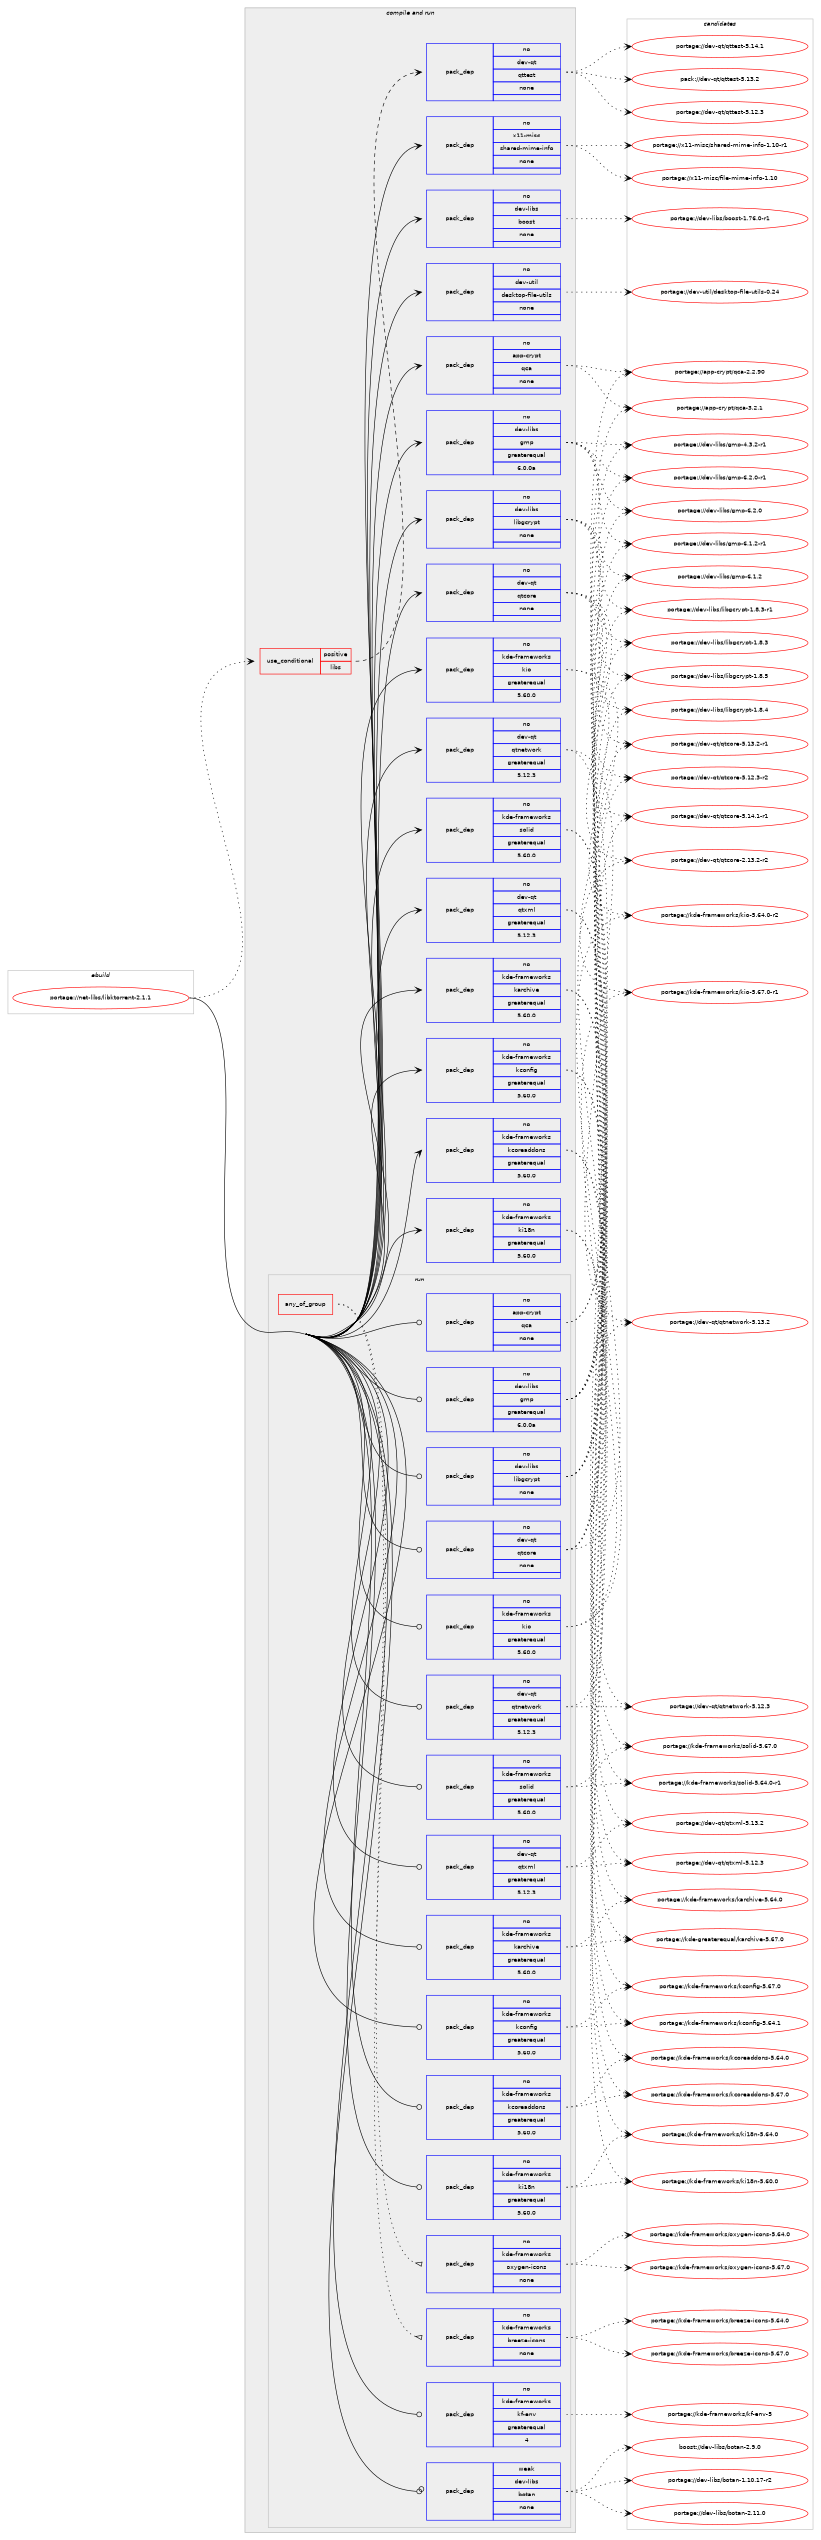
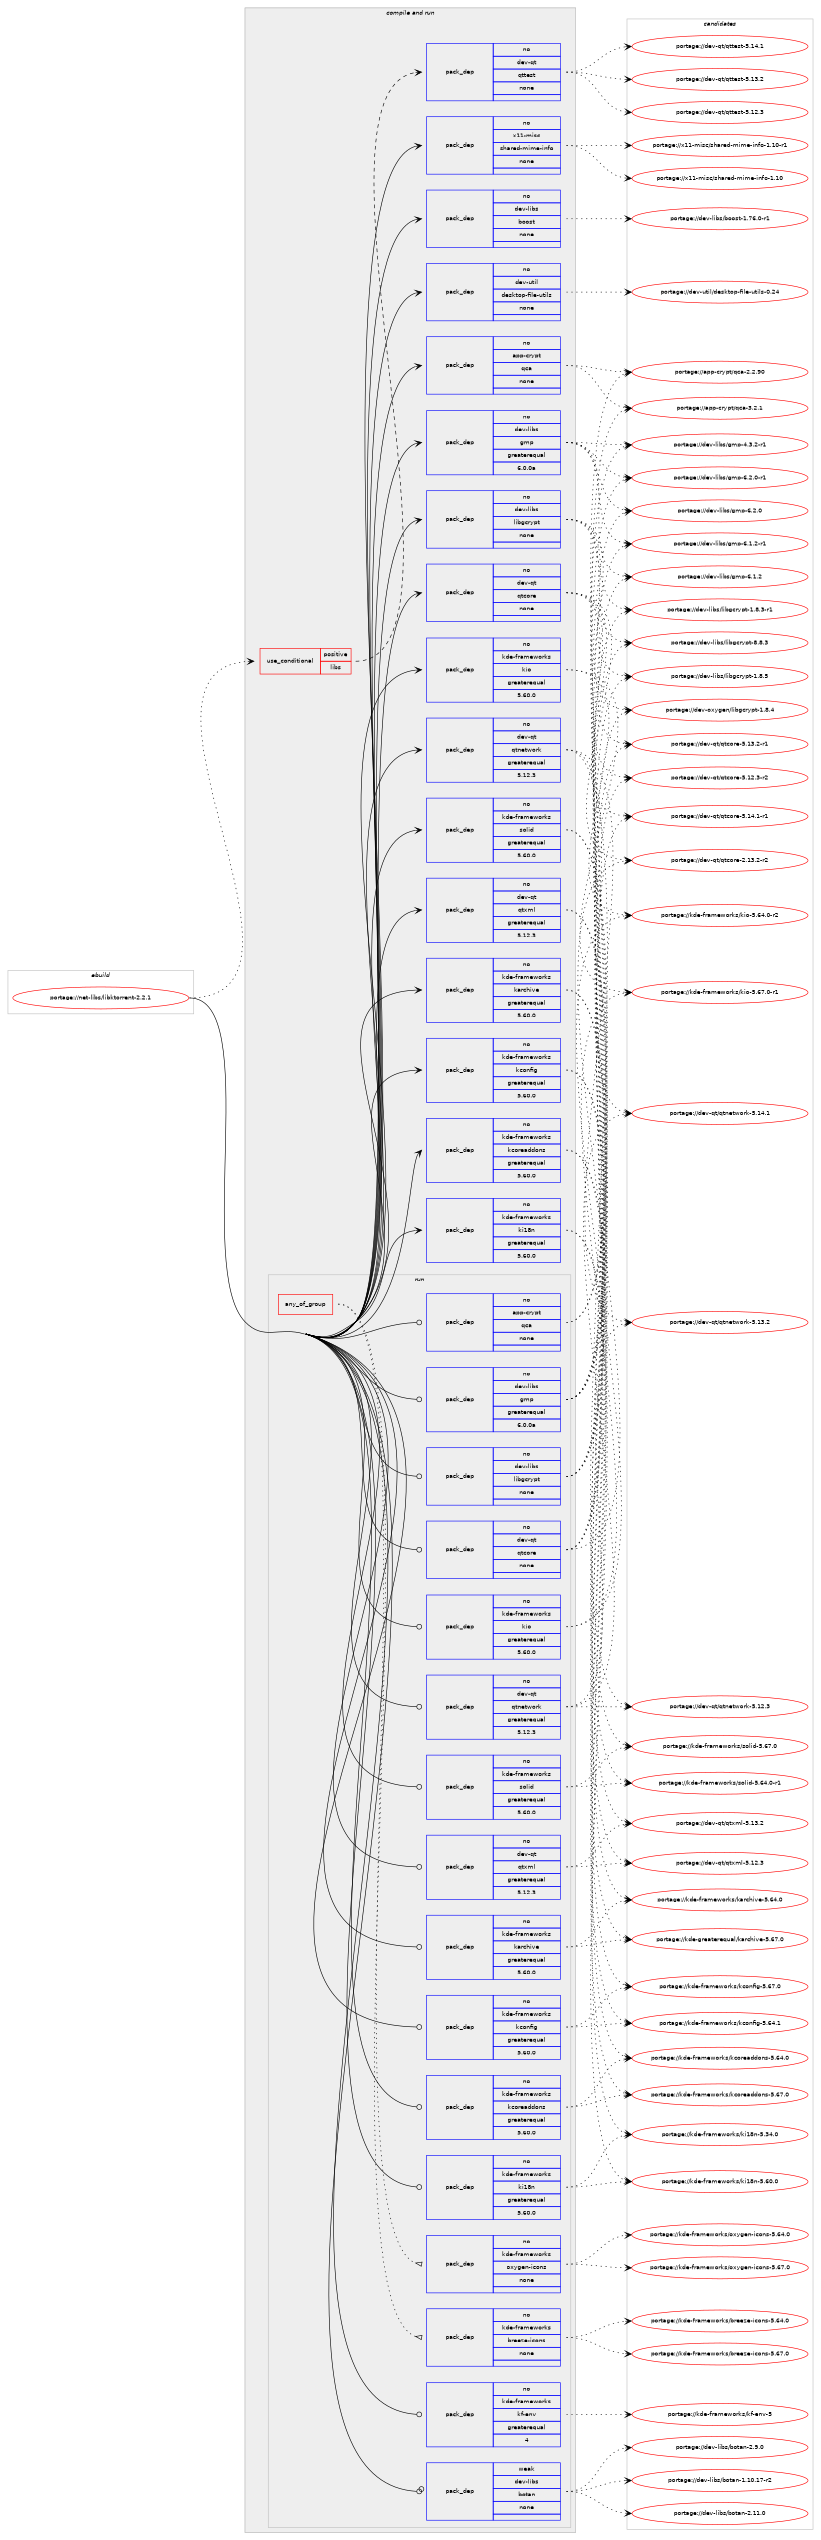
(720, 79) -> (720, 79)
(720, 178) -> (720, 178)
(720, 643) -> (720, 643)
(720, 710) -> (720, 710)
(101, 998) -> (101, 998)
none -> (720, 1113)
(720, 2135) -> (720, 2135)
(720, 2448) -> (720, 2448)
